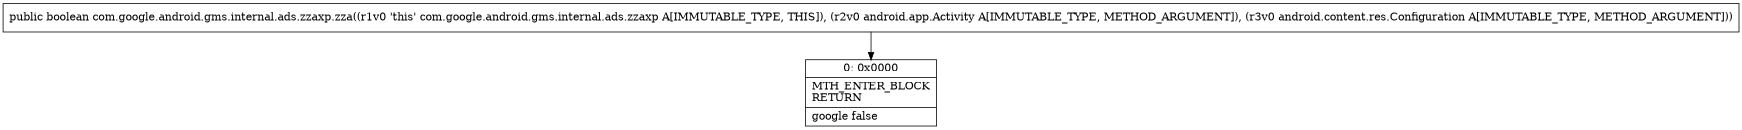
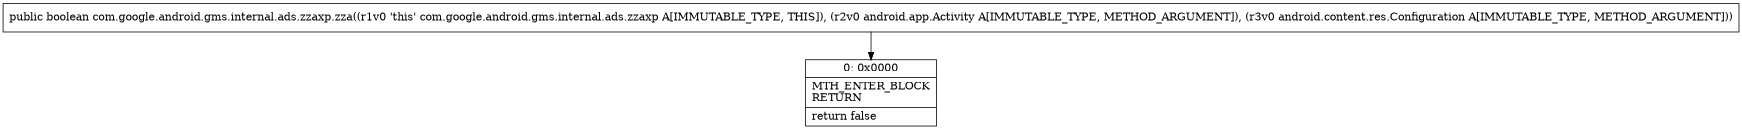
(845, 116) -> (844, 116)
